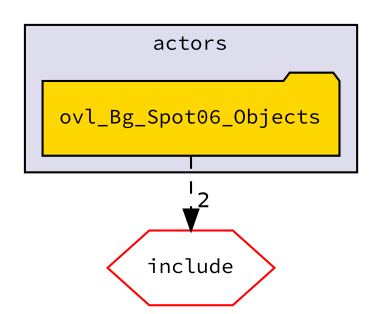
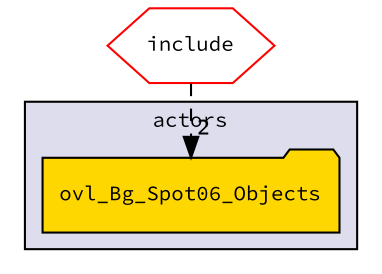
(191, 186) -> (191, 114)
